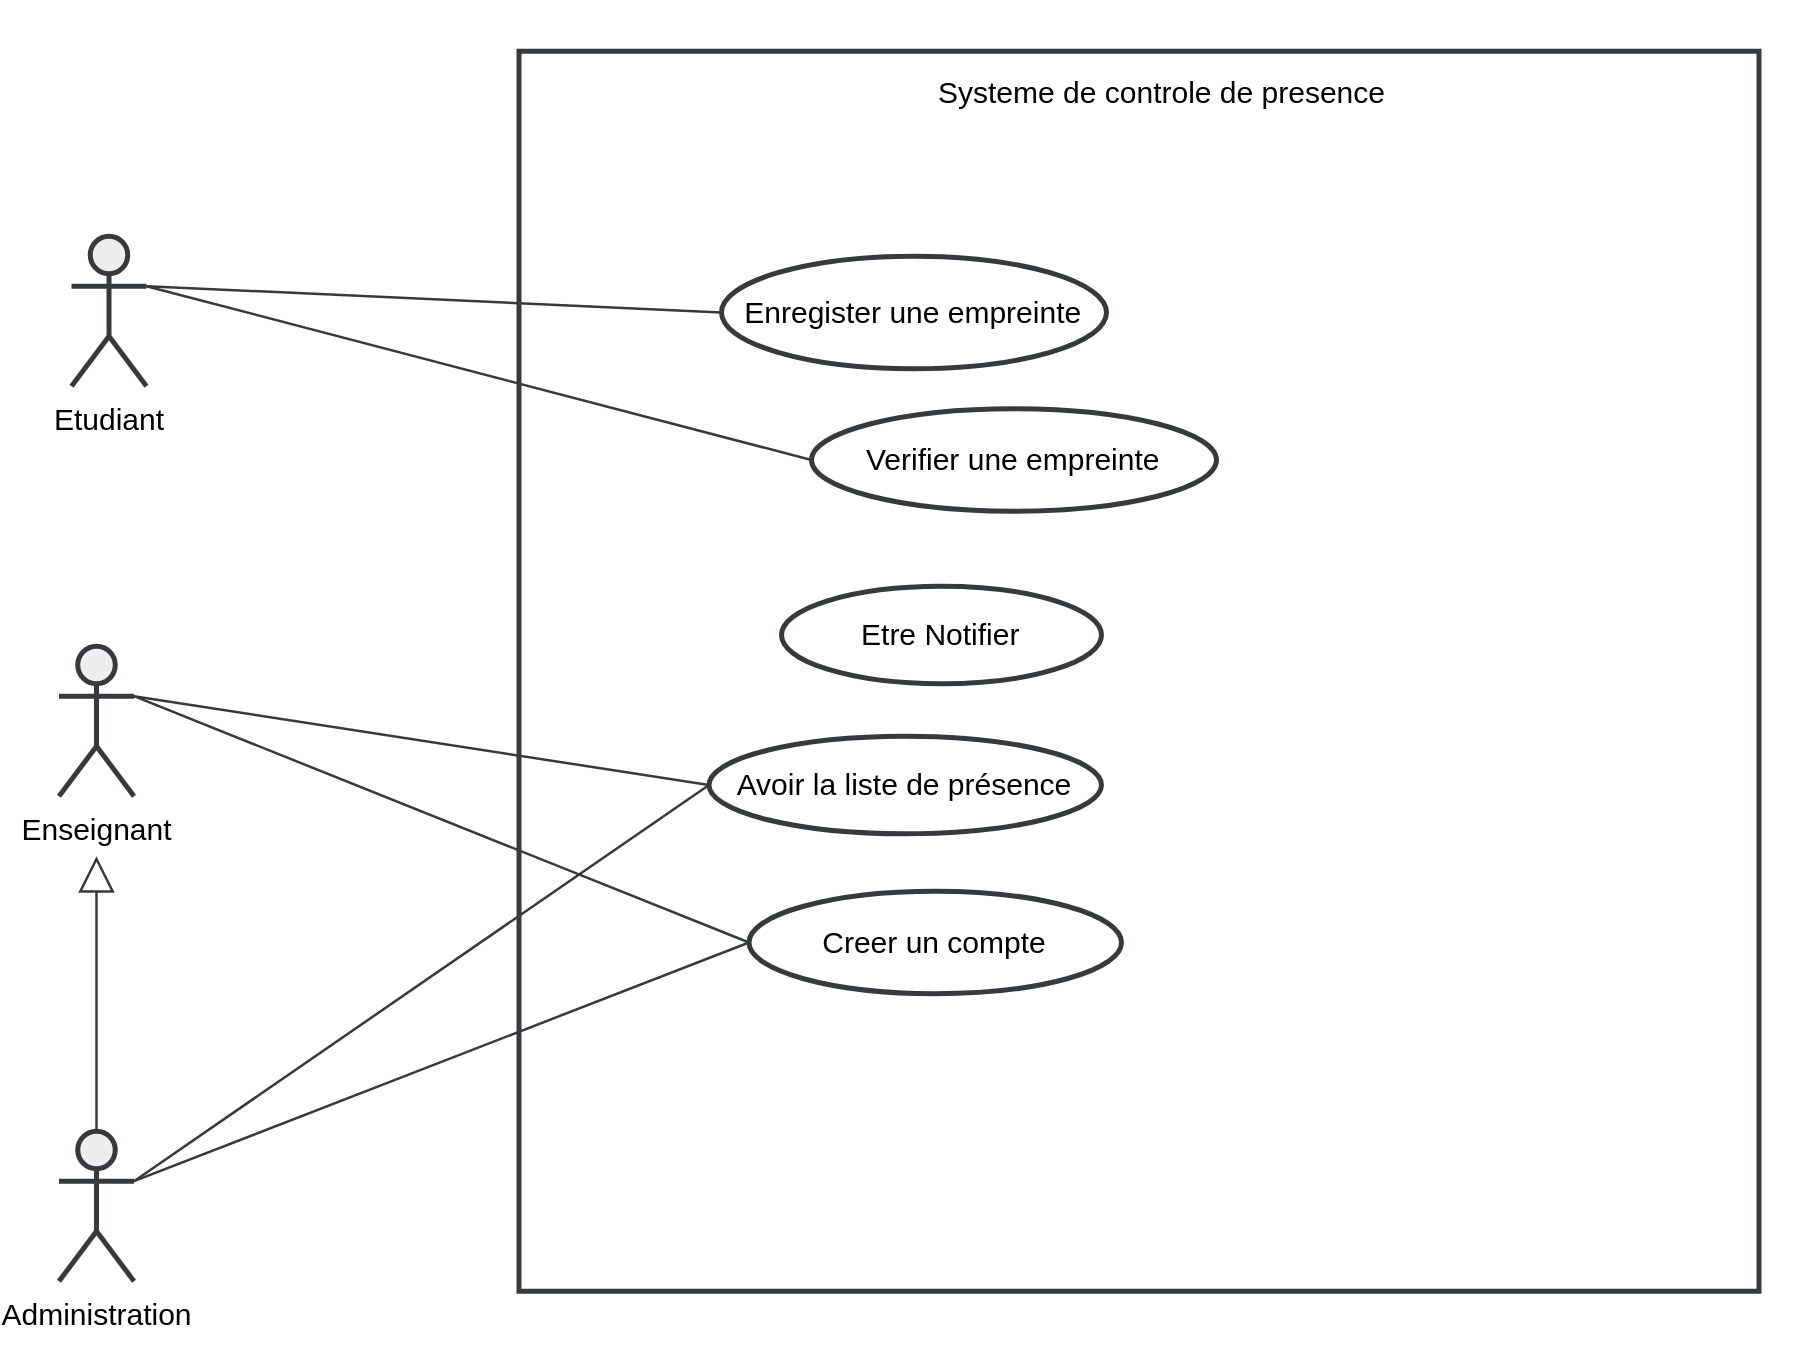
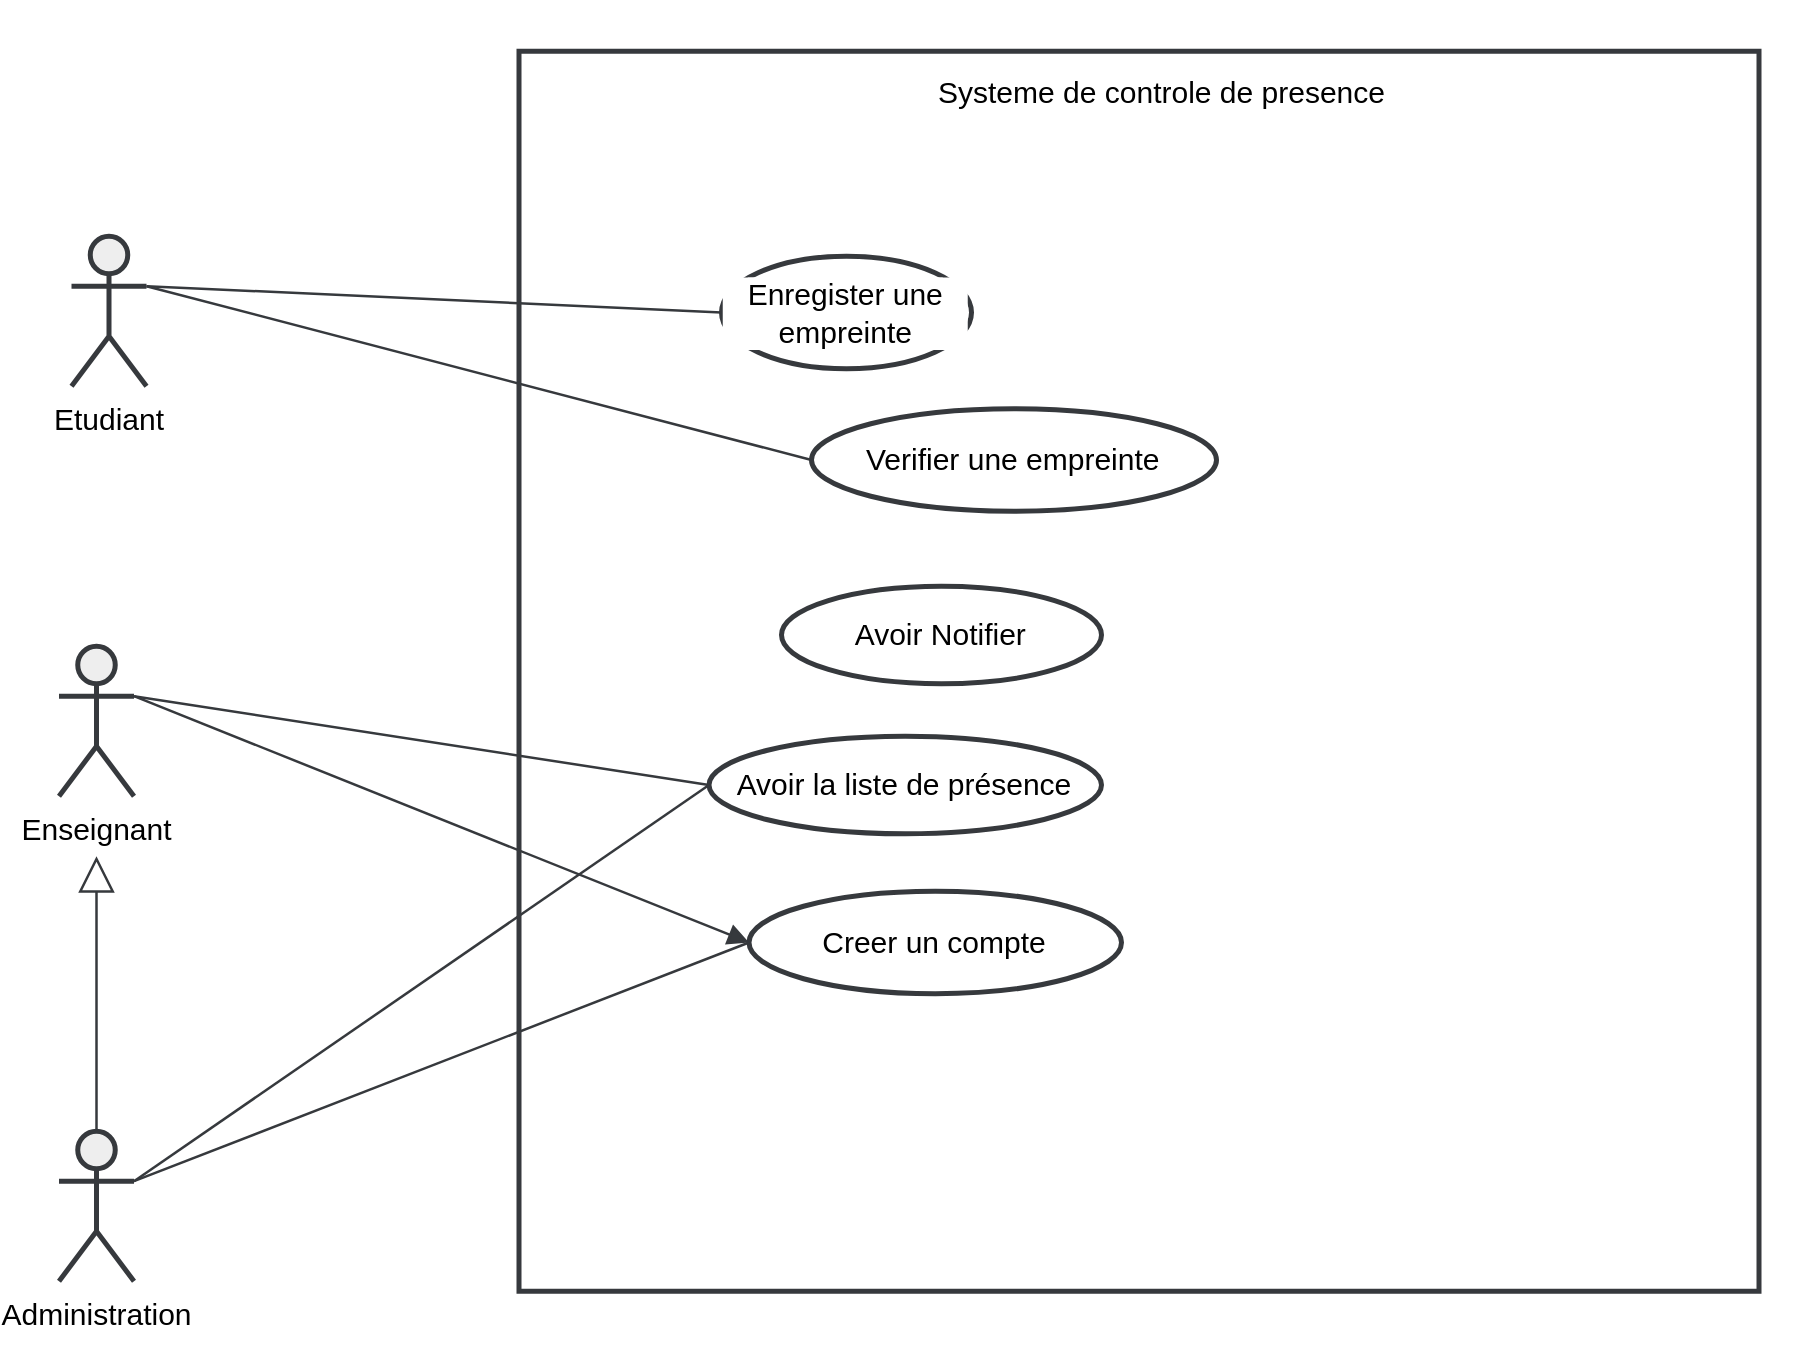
(914, 313) -> (846, 313)
(941, 636) -> (941, 636)
(735, 937) -> (728, 934)
